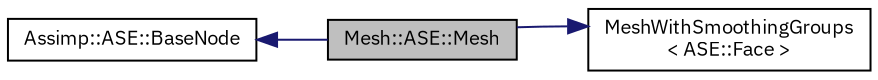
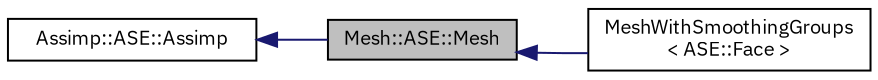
(542, 27) -> (562, 53)
(132, 40) -> (132, 40)
